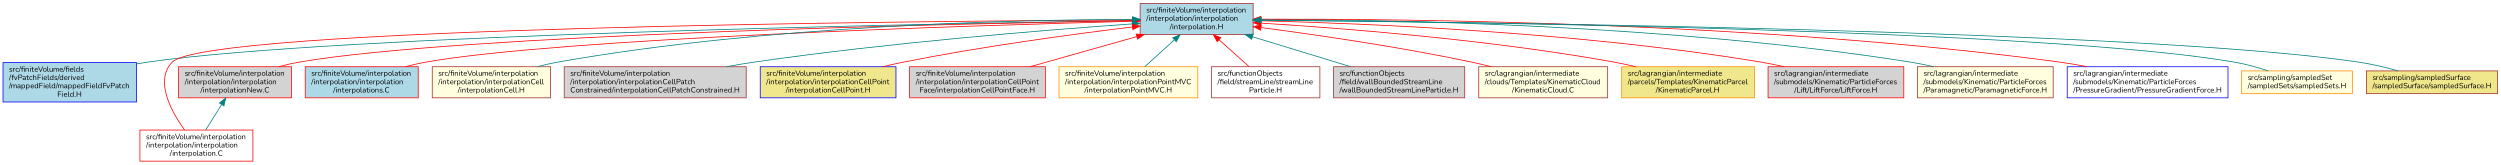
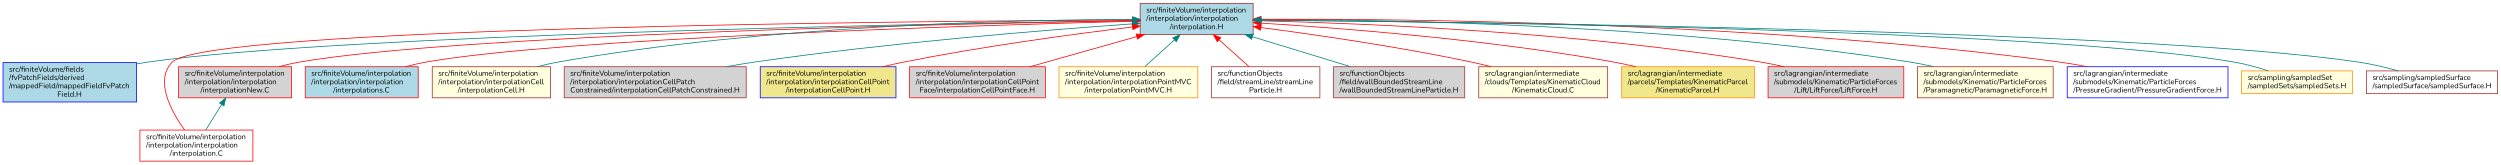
(2432, 82) -> (2432, 82)
